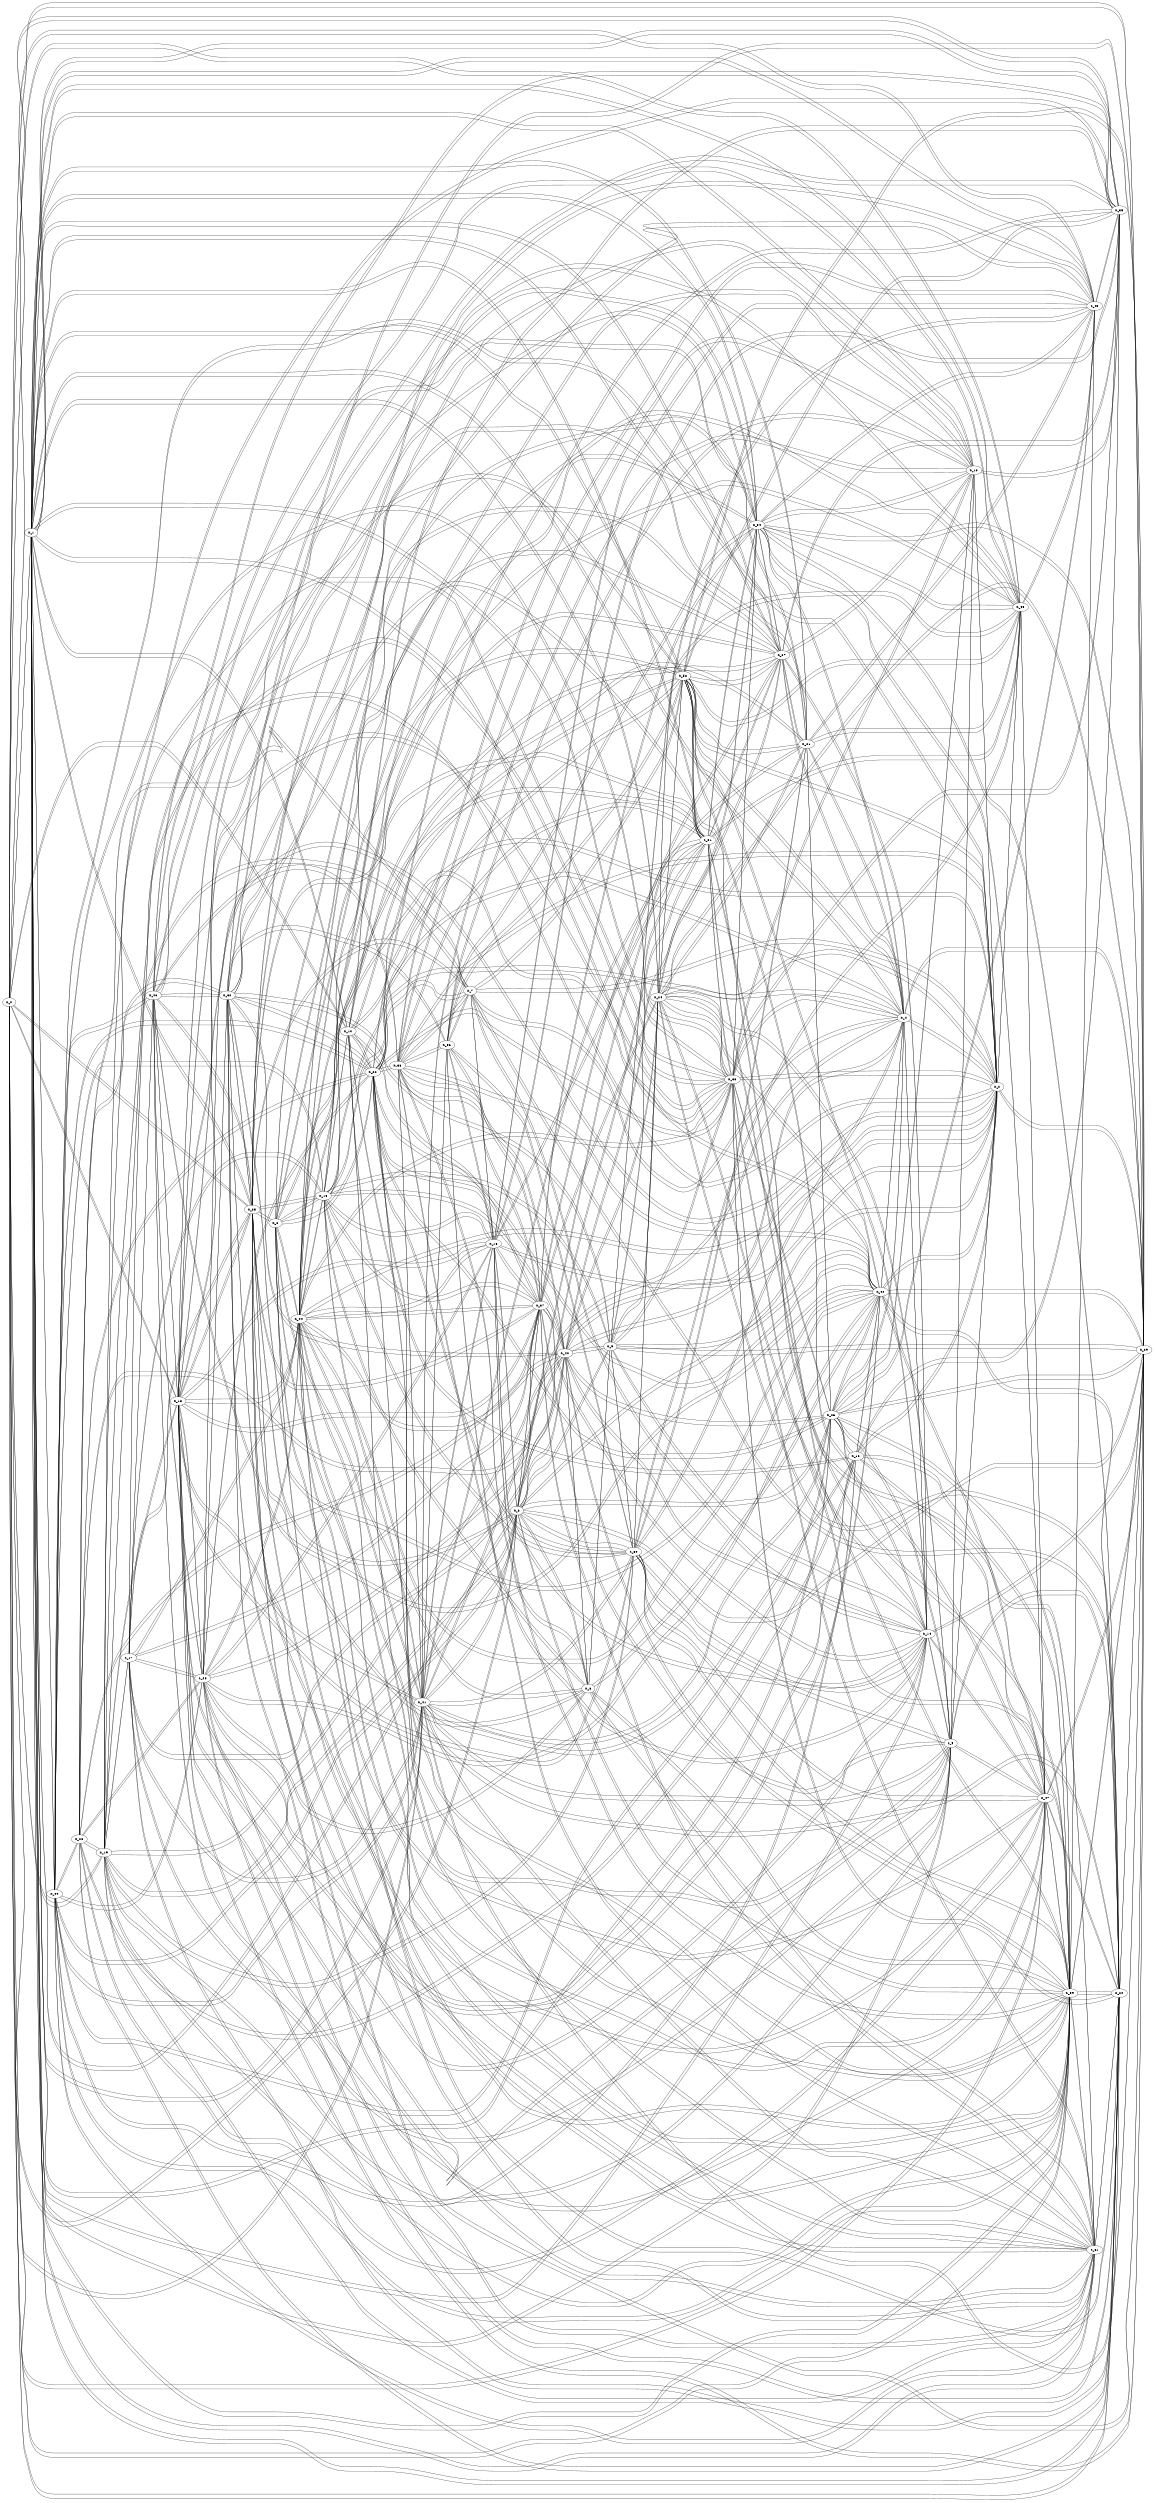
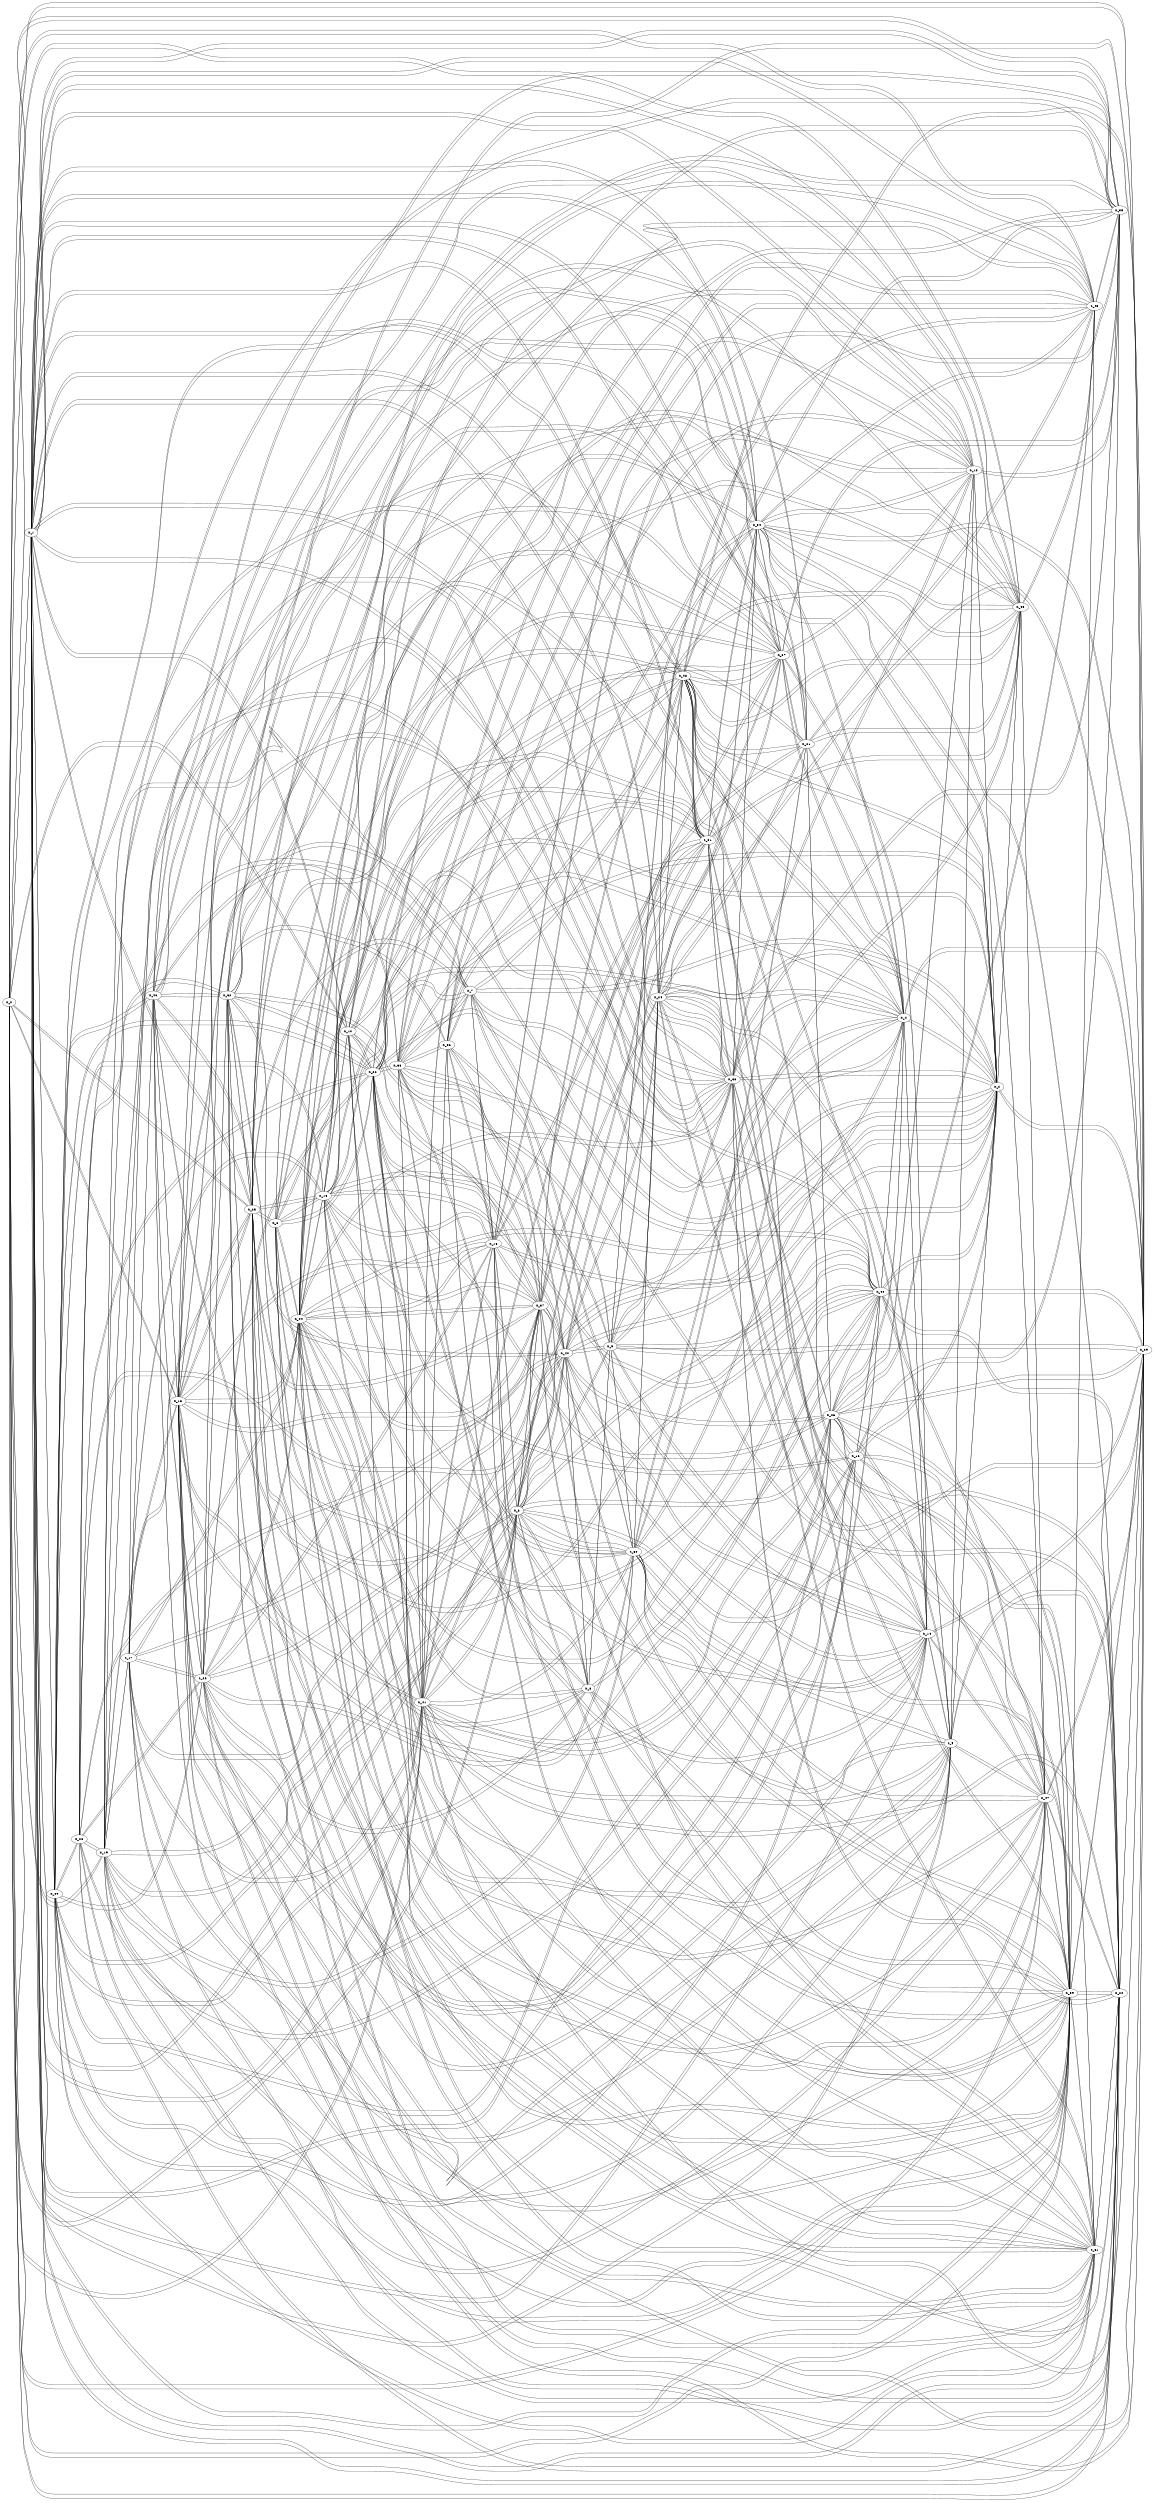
(683, 676) -> (683, 676)
